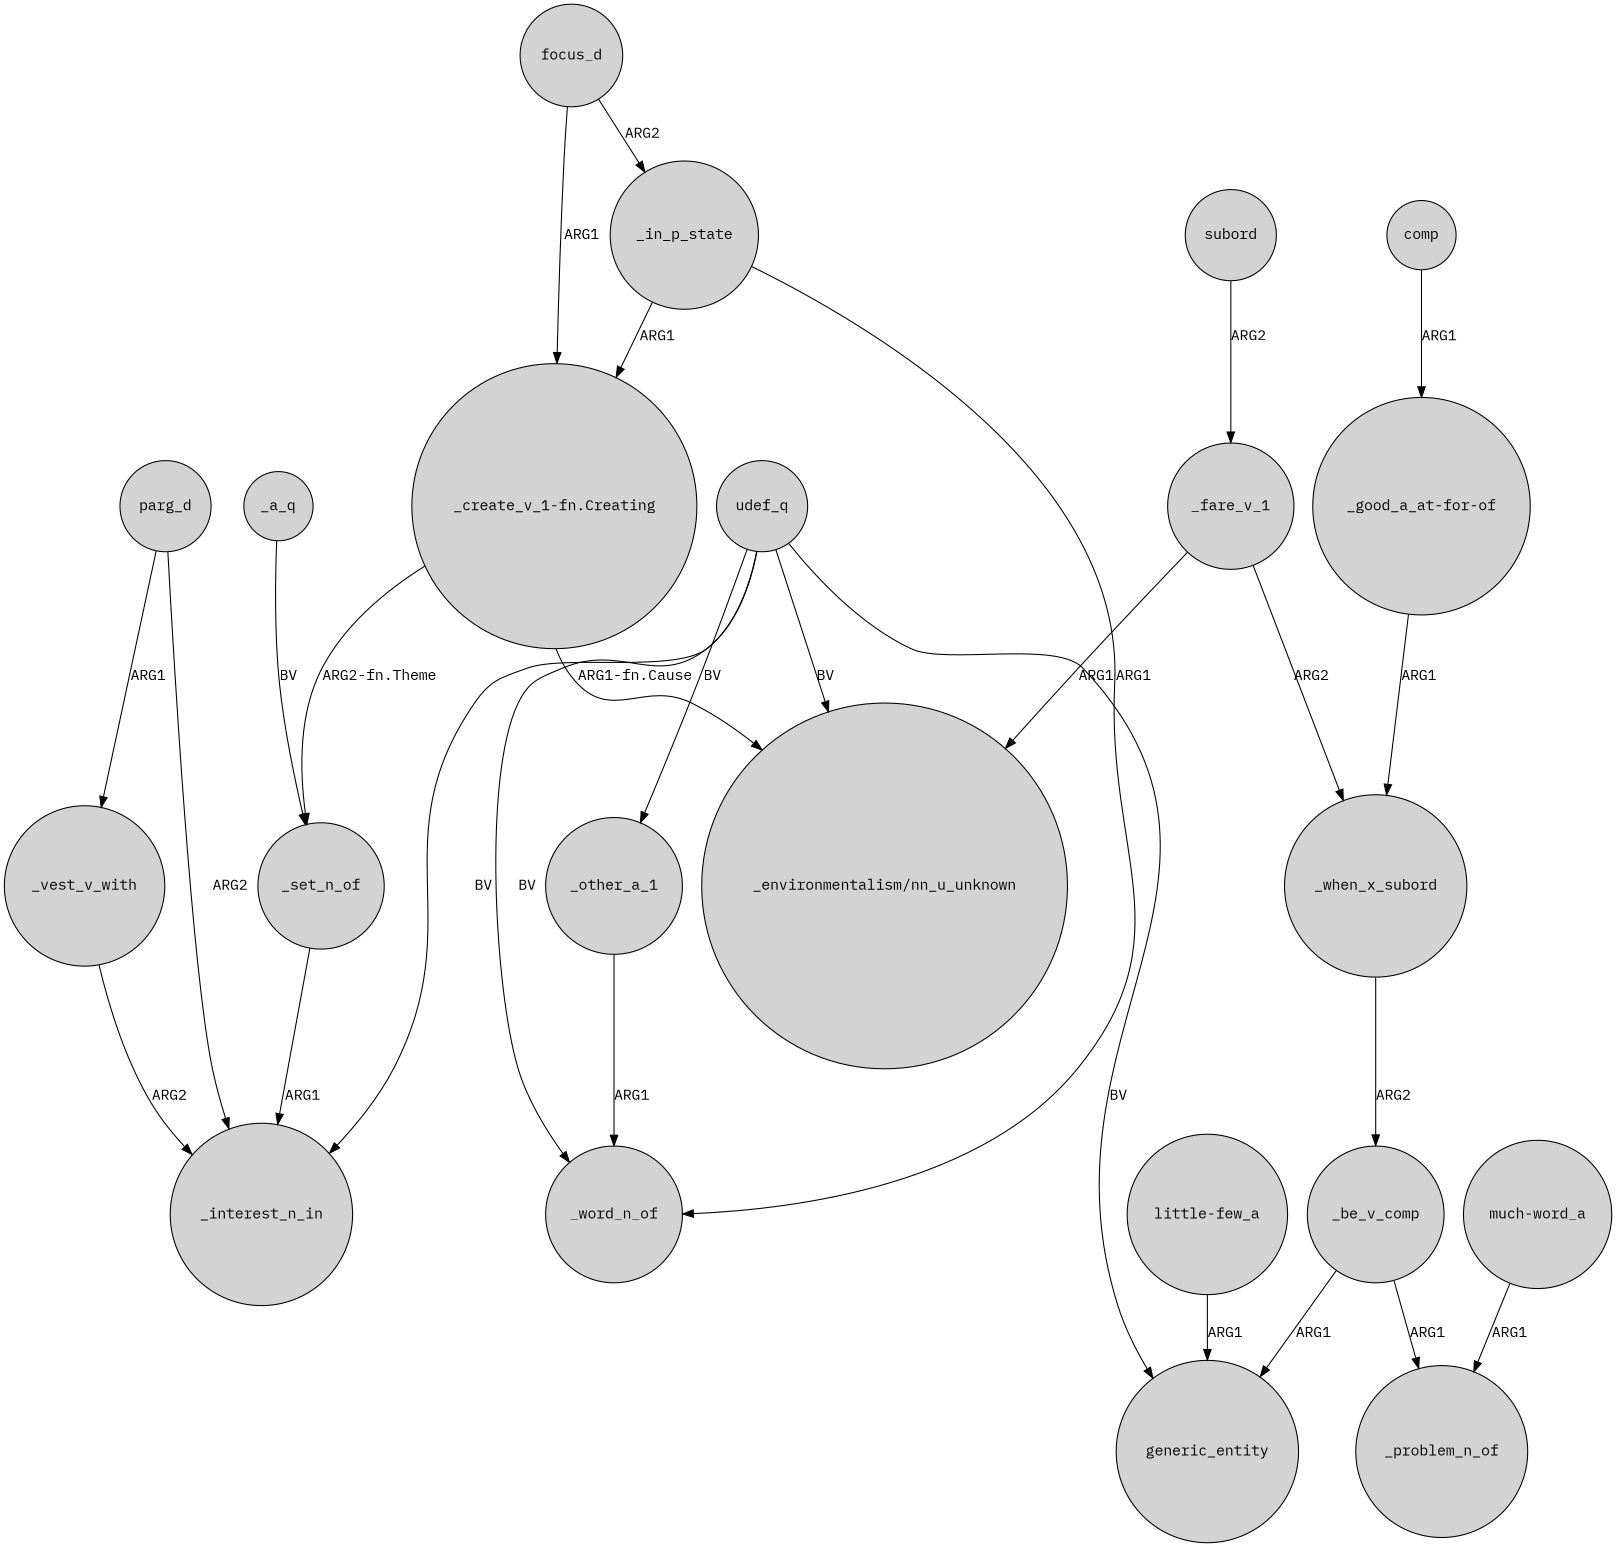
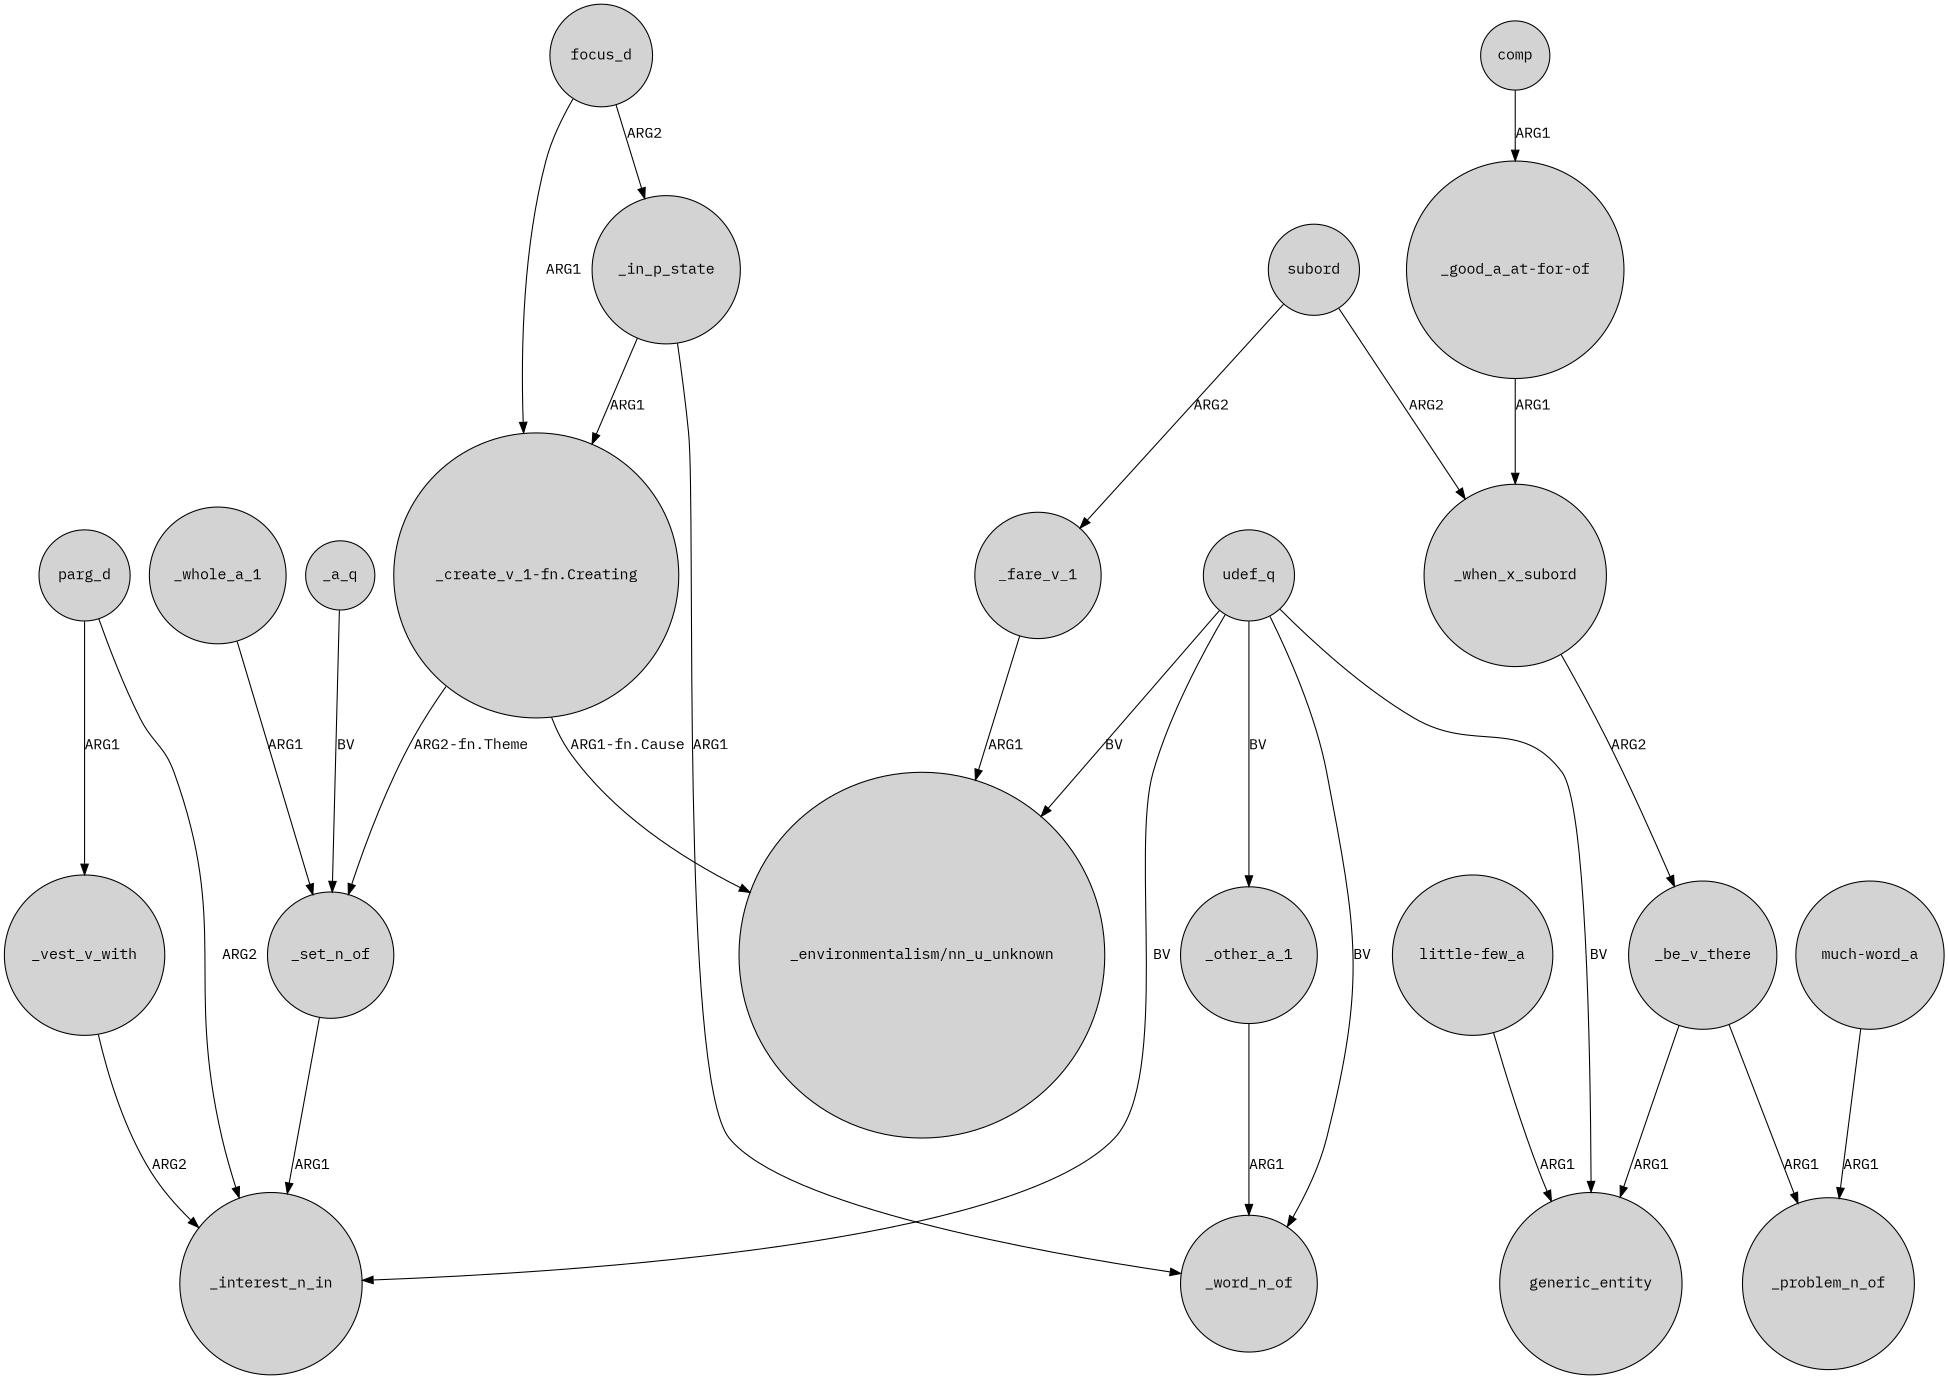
none -> (218, 575)
(1296, 678) -> (1399, 399)
(1376, 1214) -> (1703, 955)
